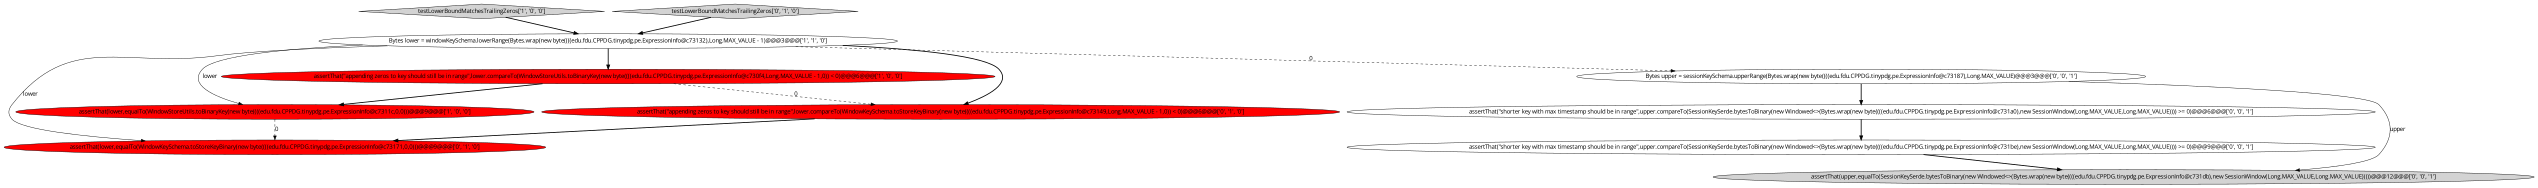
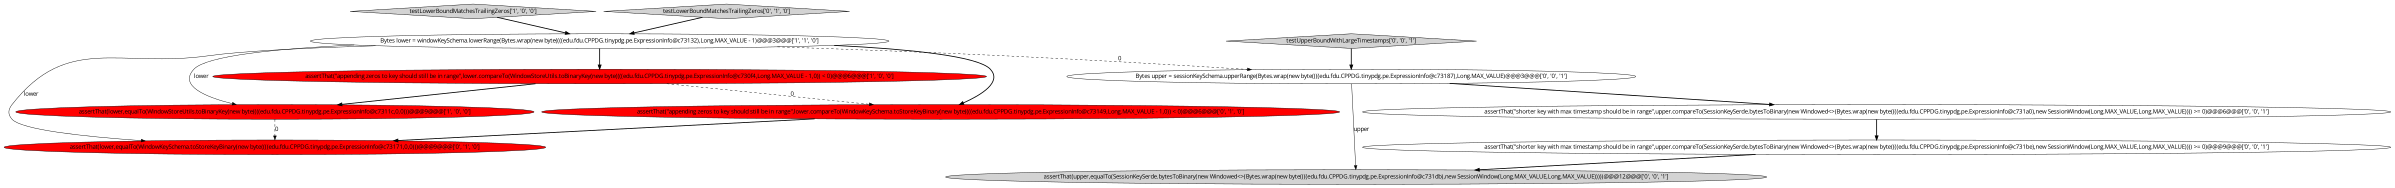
none -> (1351, 41)
